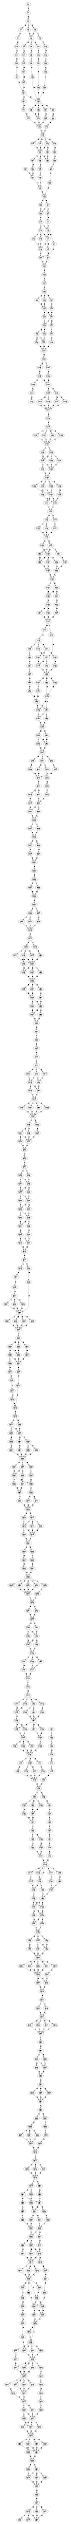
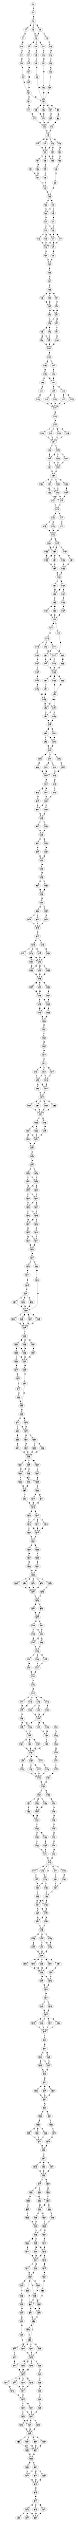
(51, 253) -> (54, 244)
(37, 2271) -> none
